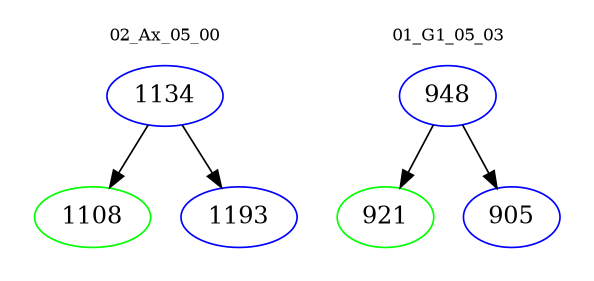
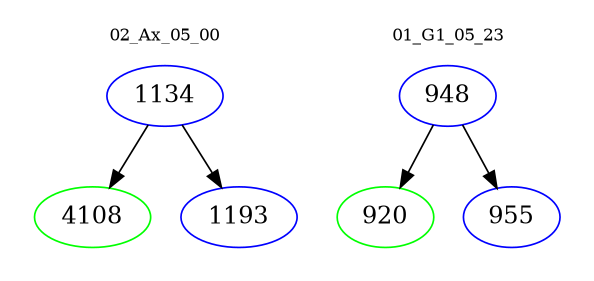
(449, 36) -> (449, 36)
(93, 217) -> (93, 217)
(385, 217) -> (385, 217)
(512, 217) -> (512, 217)
